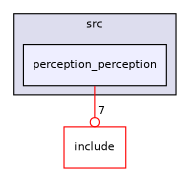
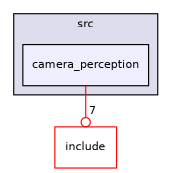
(95, 65) -> (86, 65)
